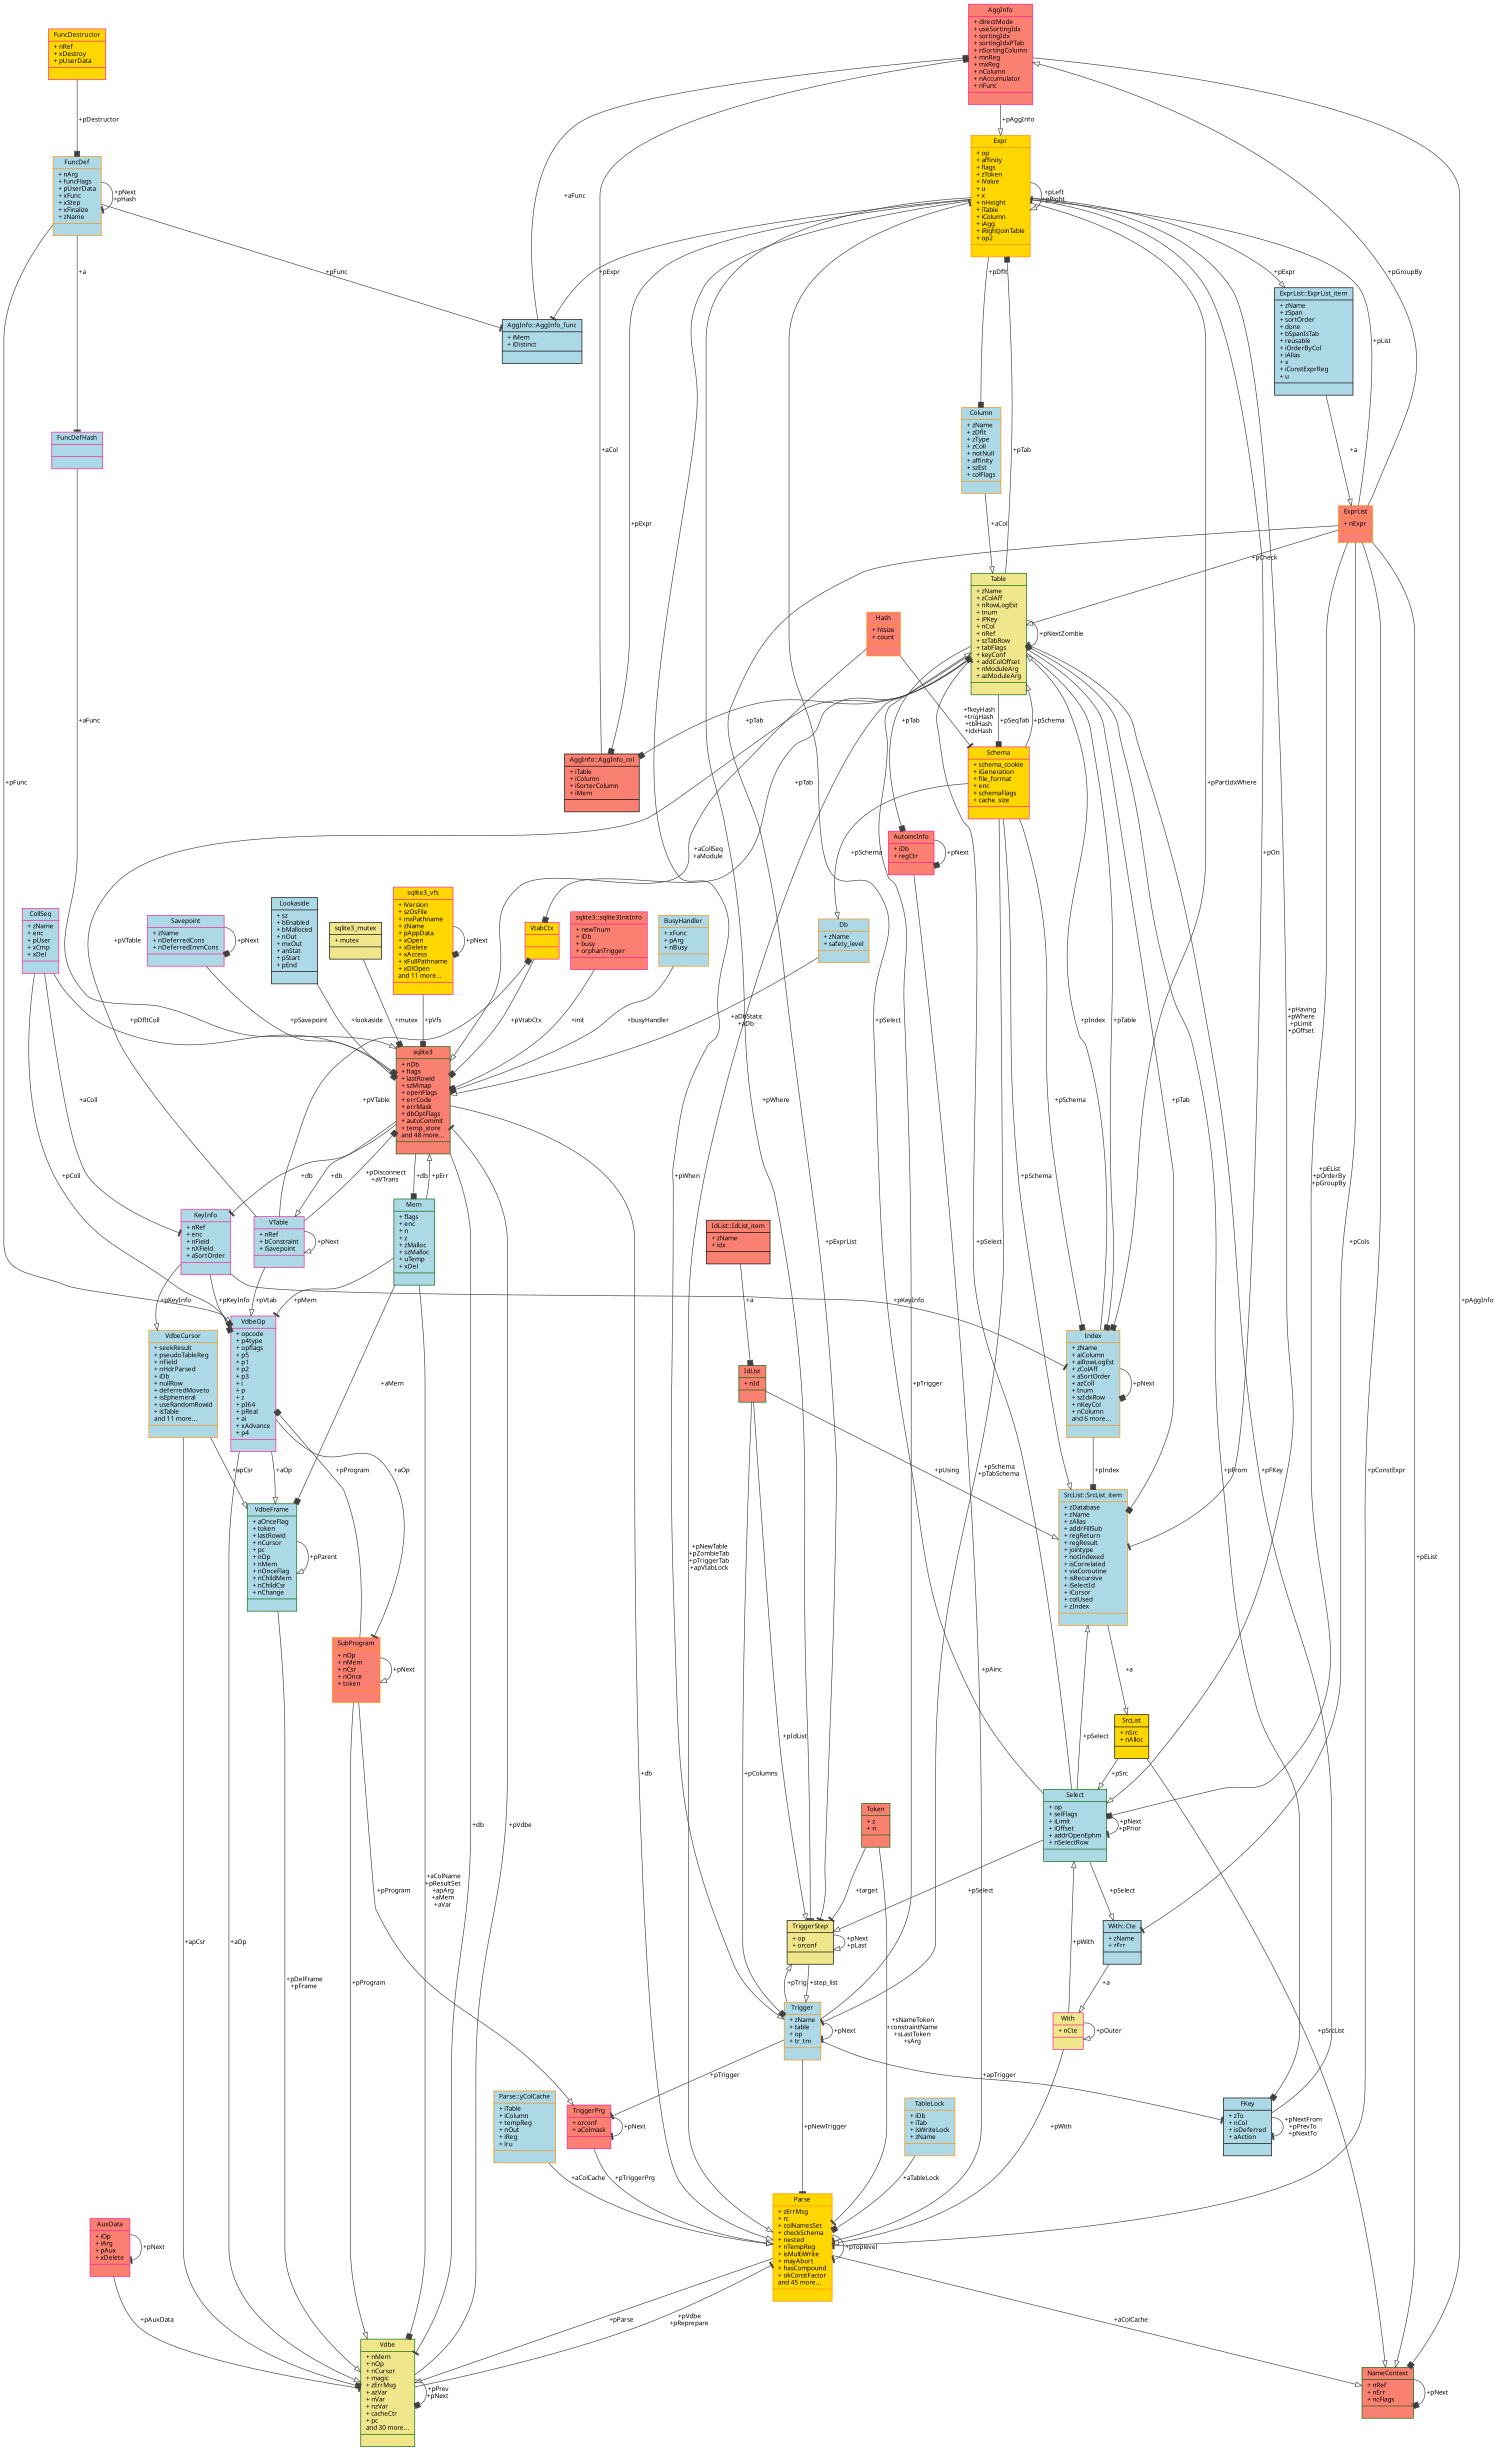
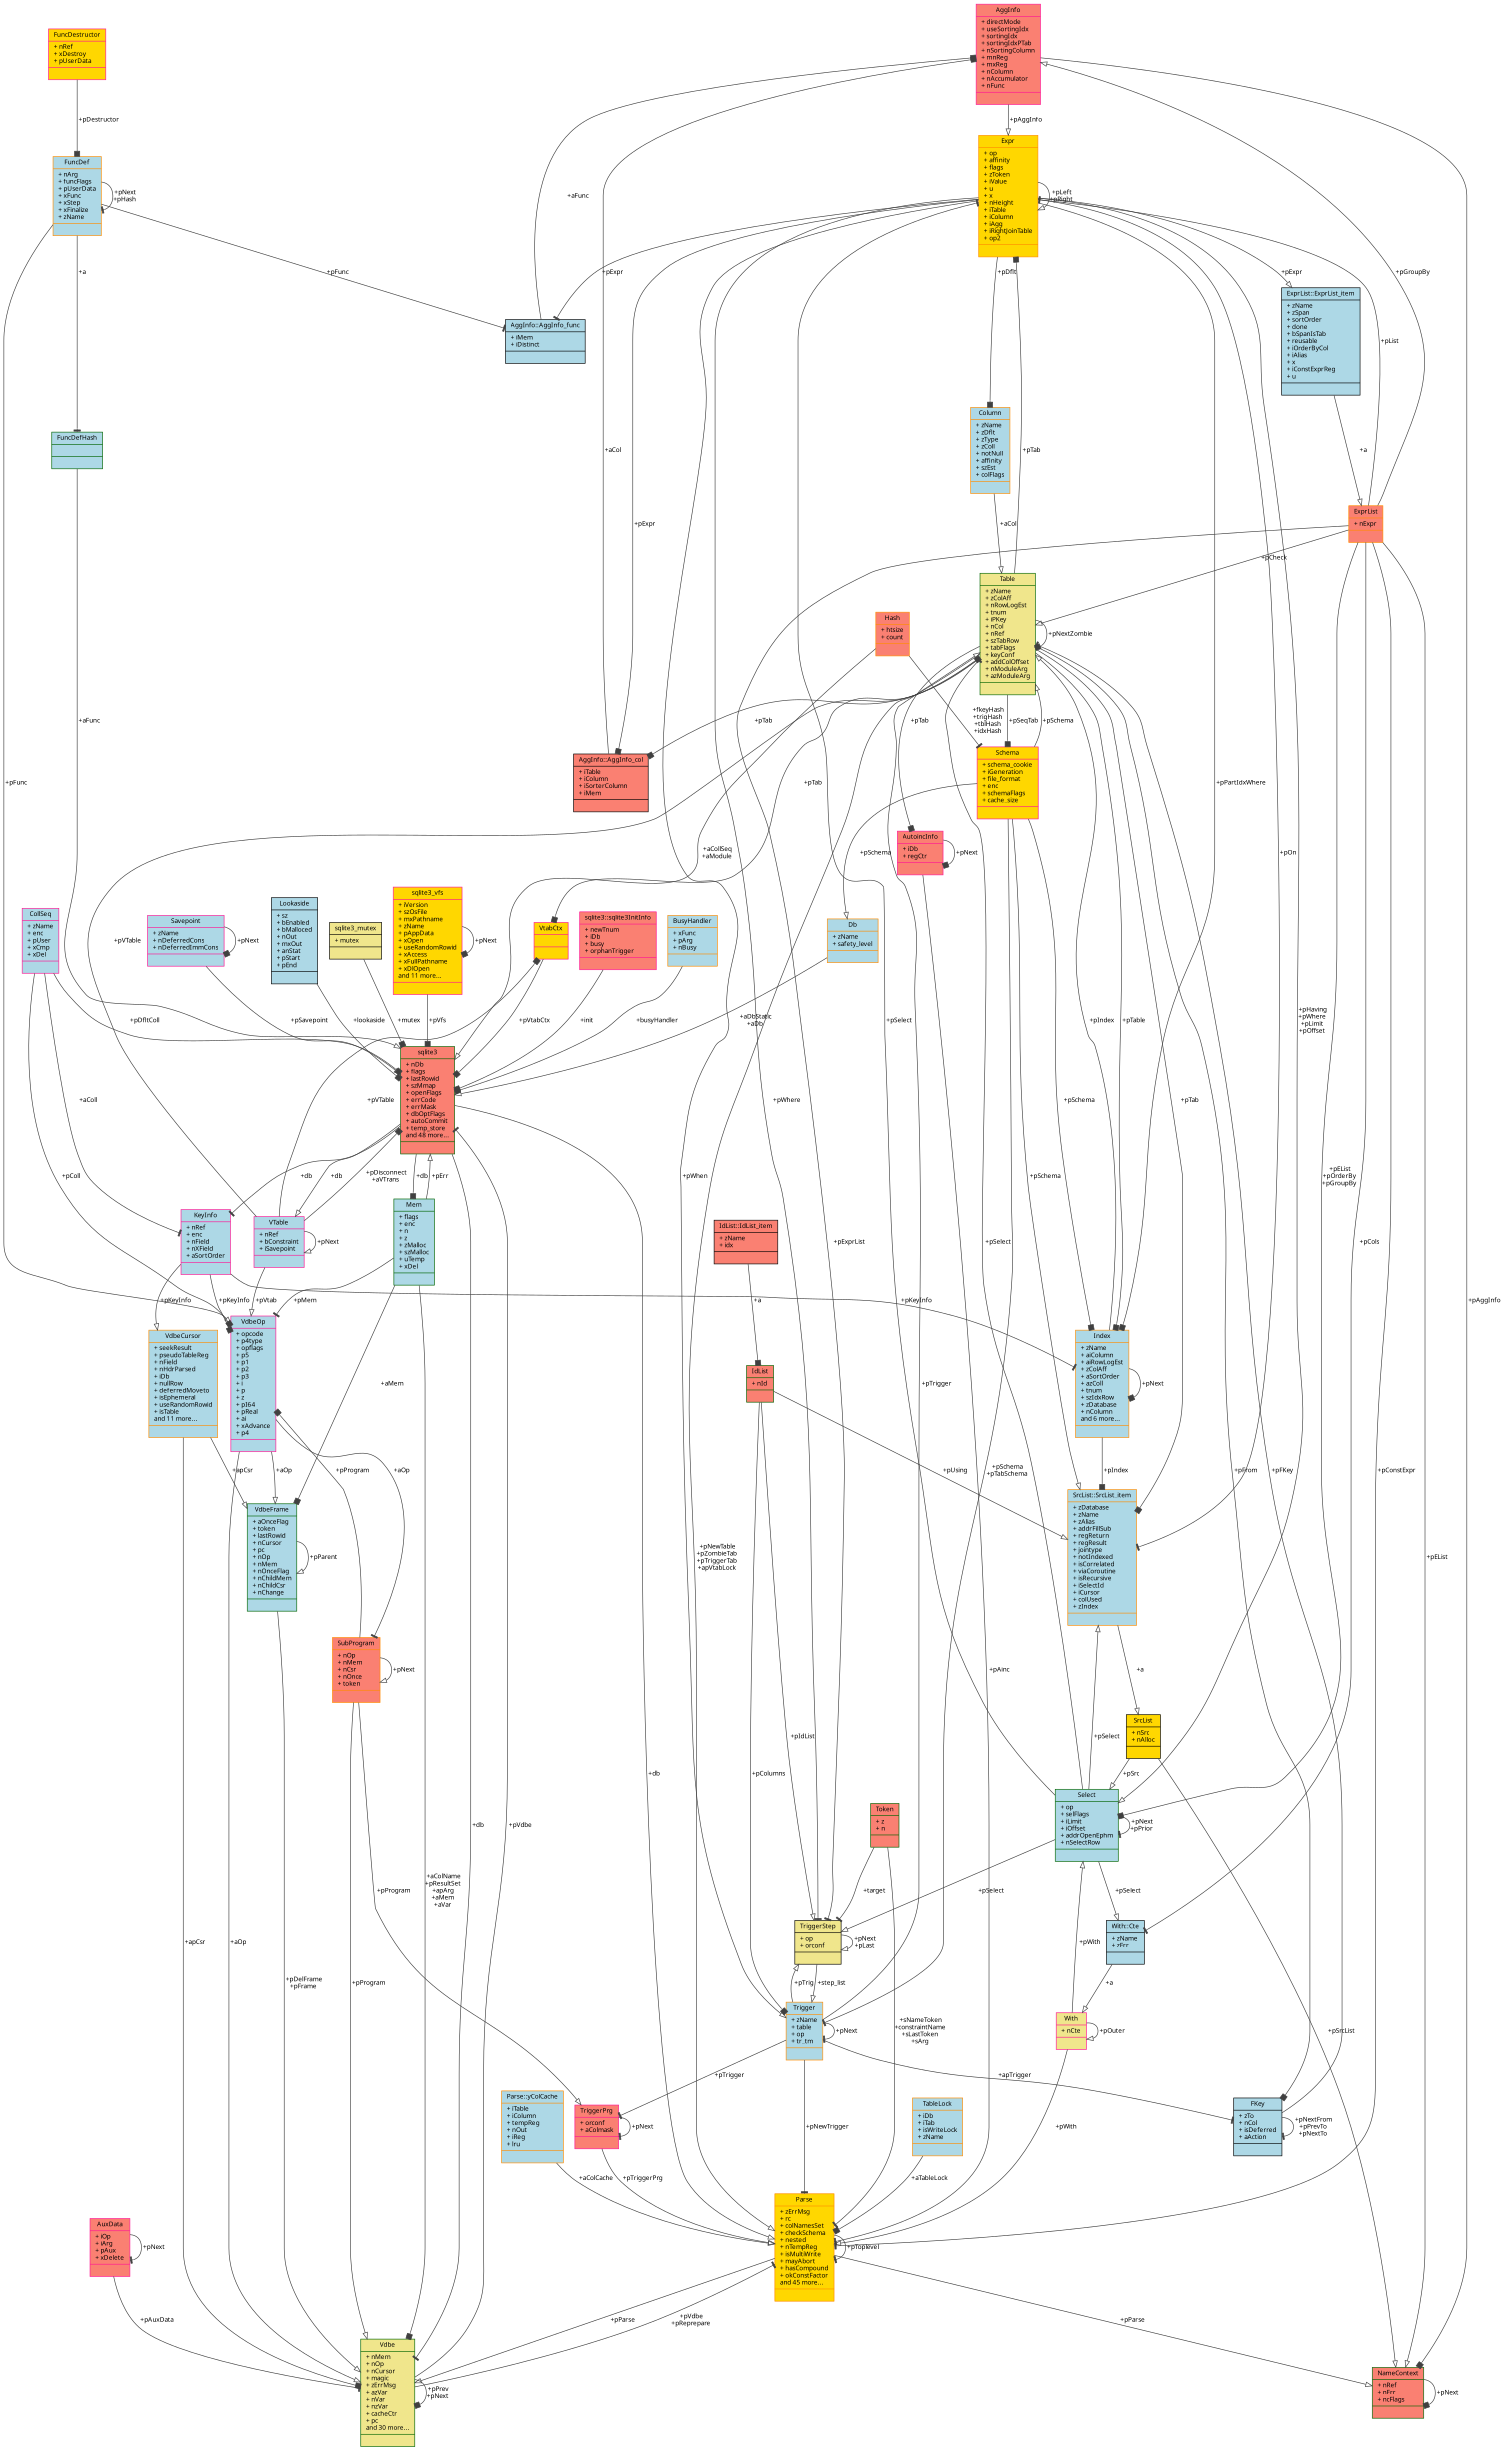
(77, 450) -> (77, 450)
(413, 948) -> (428, 948)
(1086, 1405) -> (1099, 1405)
(1130, 2320) -> (1132, 2320)
